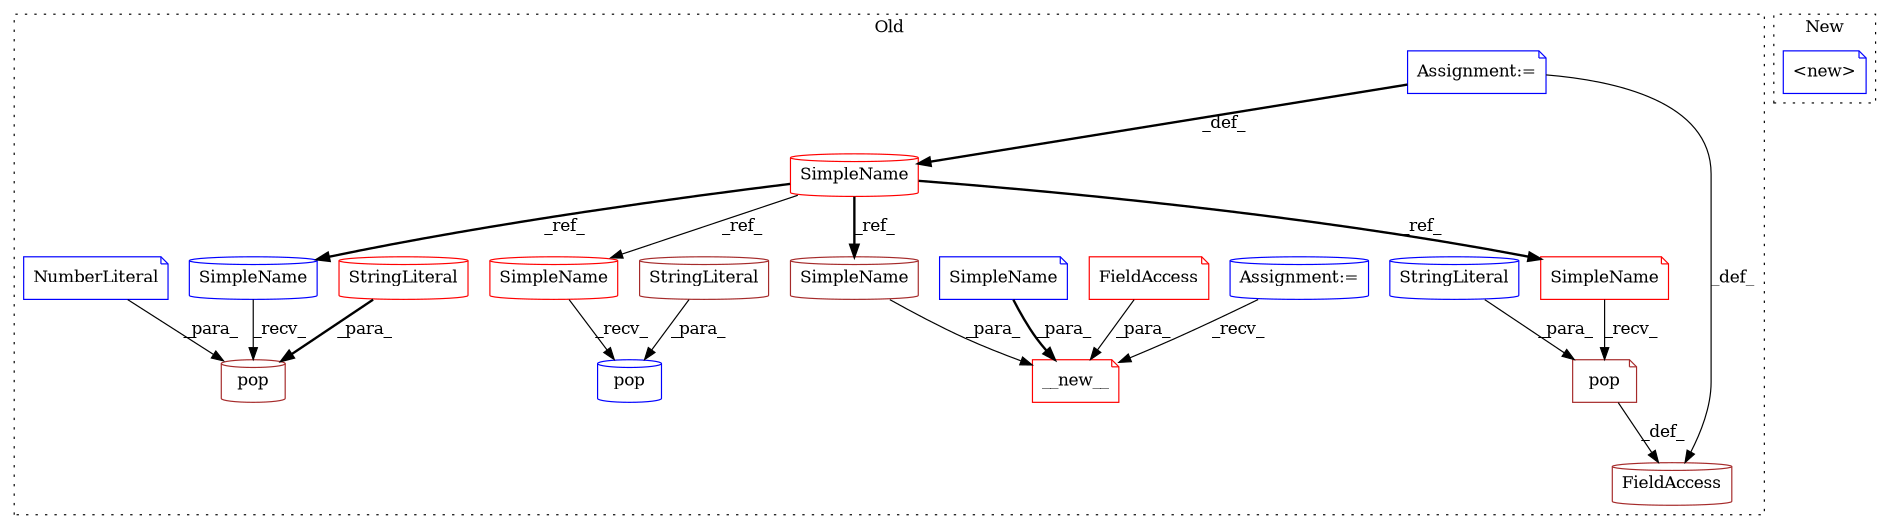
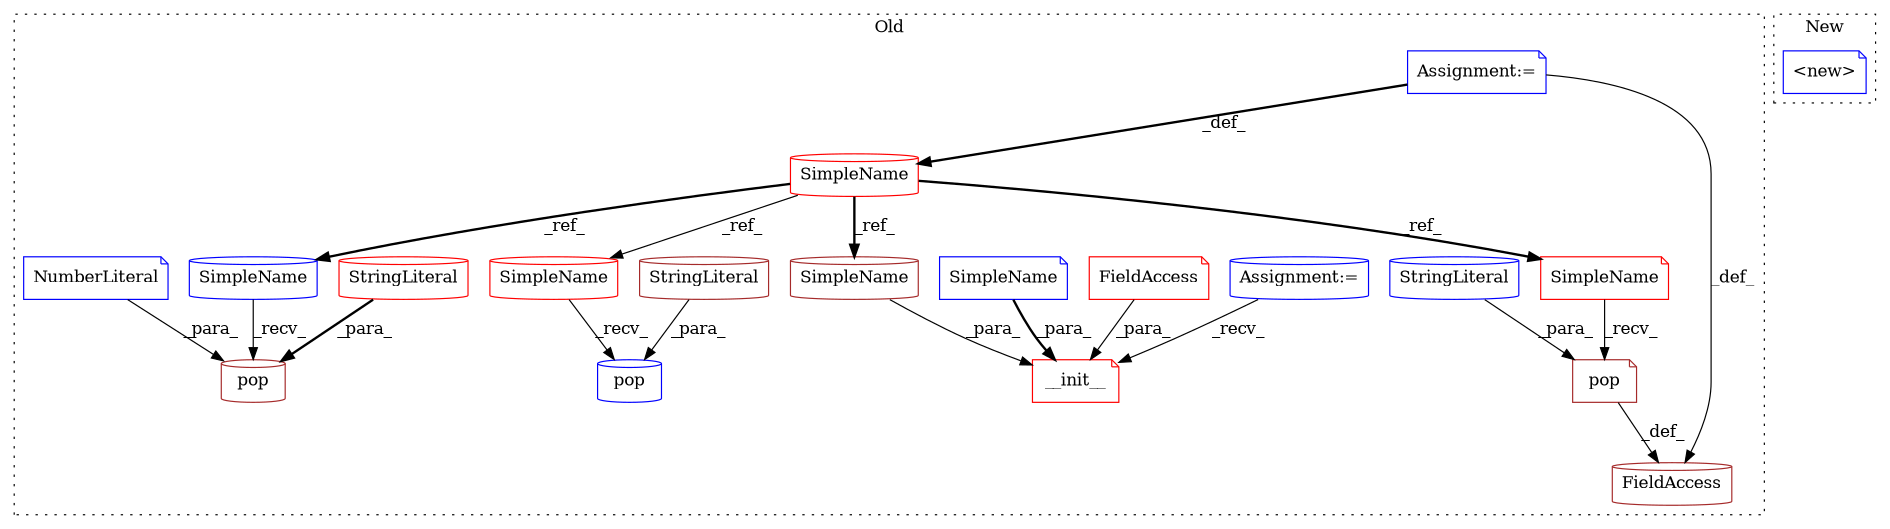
(1076, 381) -> (1076, 381)
